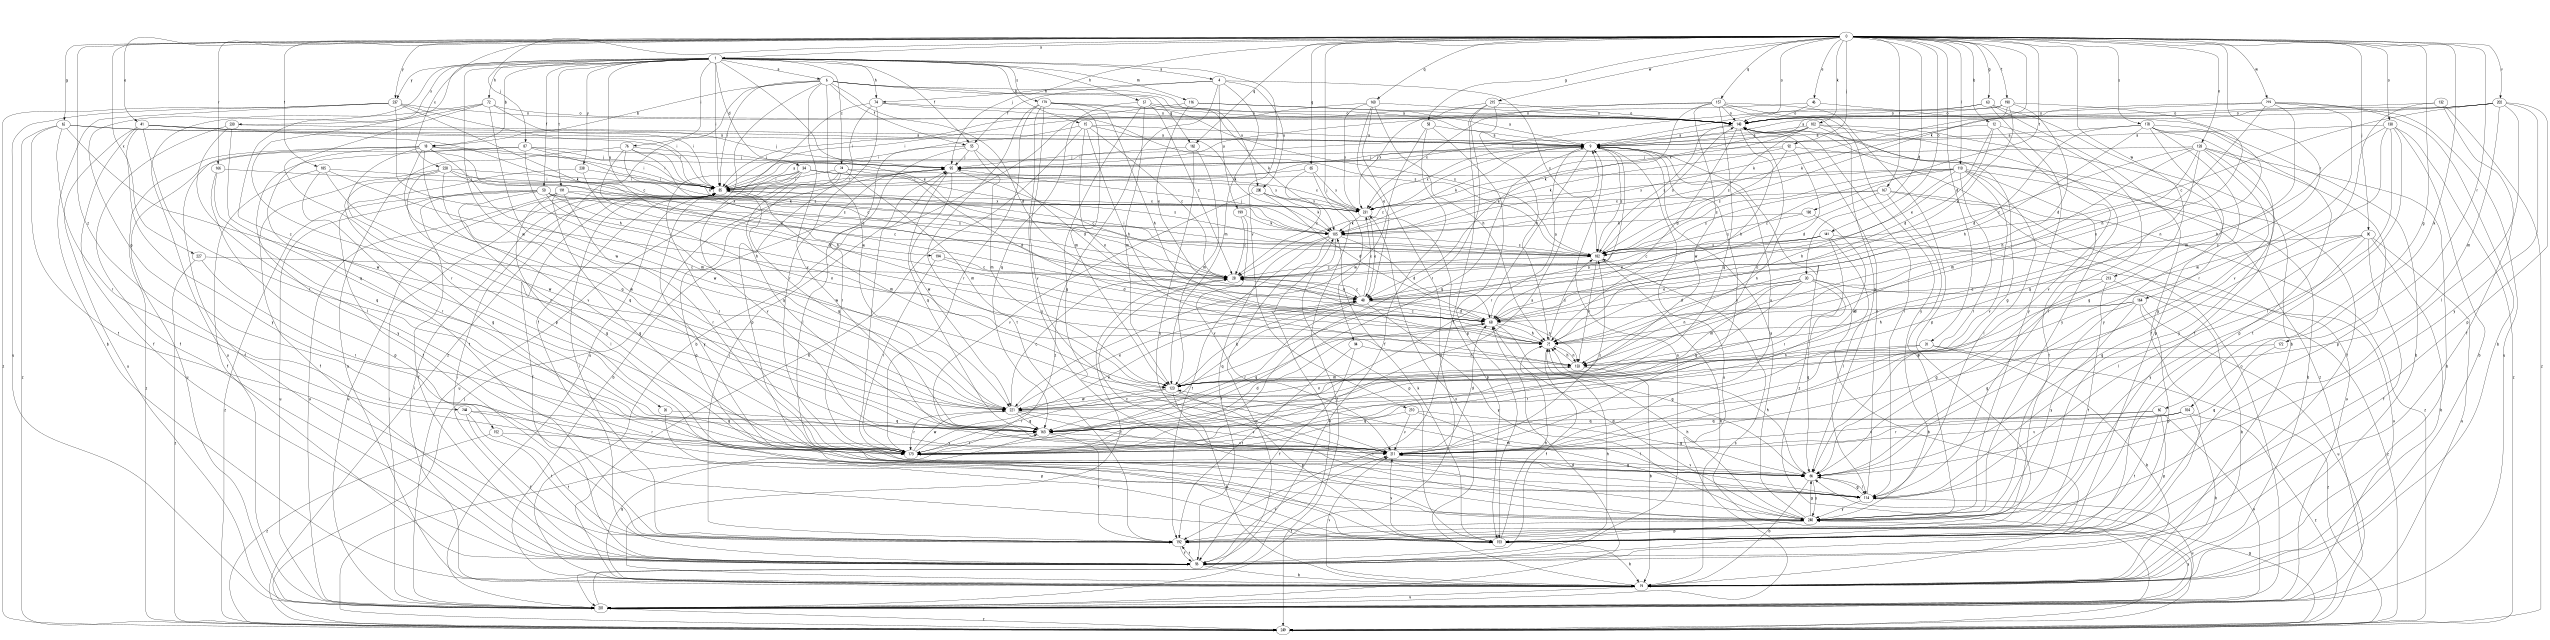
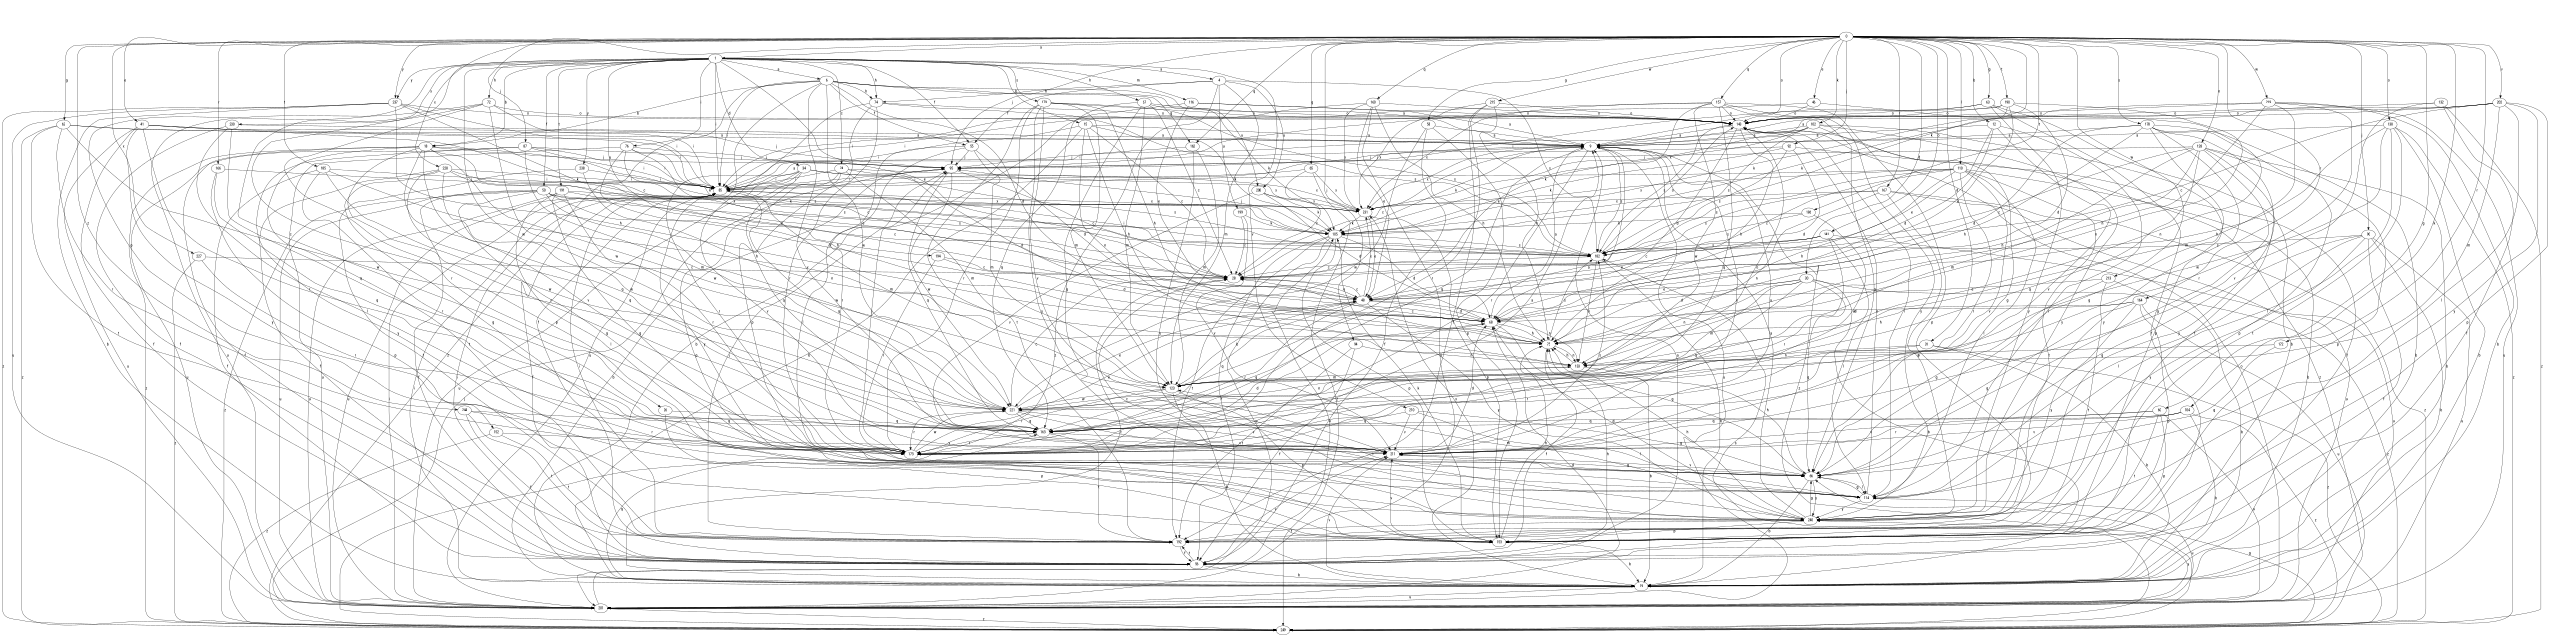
none -> (853, 87)
(620, 581) -> (299, 307)
